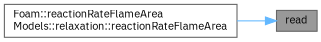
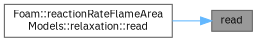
(121, 21) -> (88, 21)
